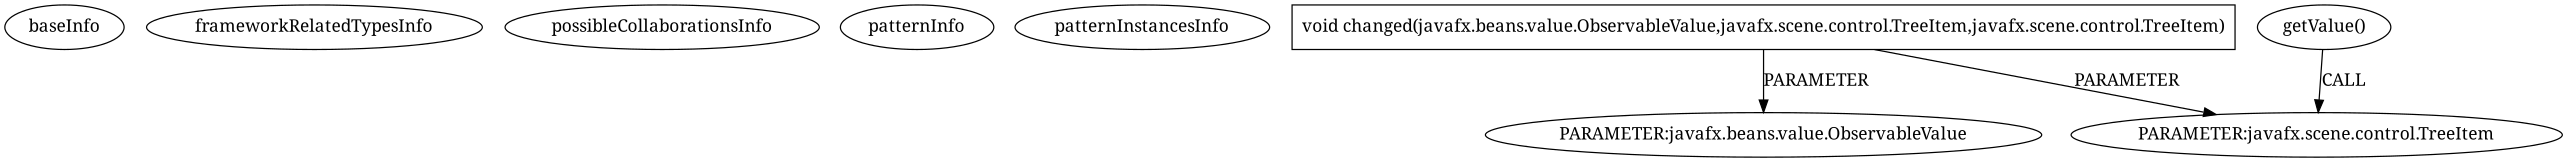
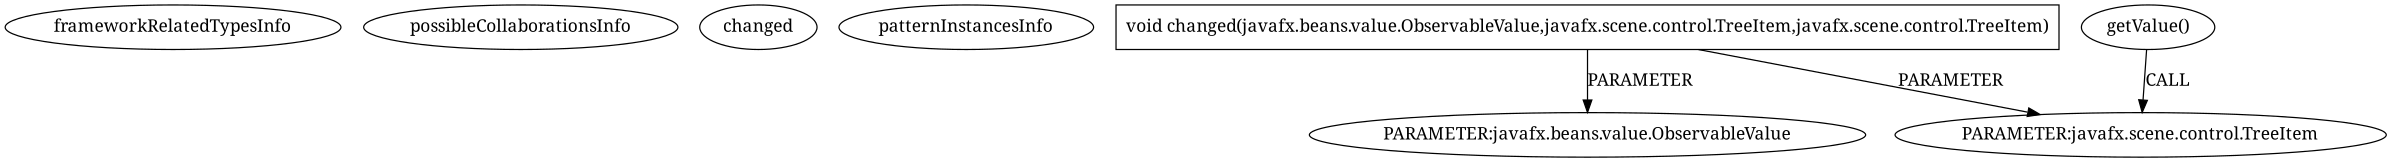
(64, 27) -> none
(917, 27) -> (758, 27)
